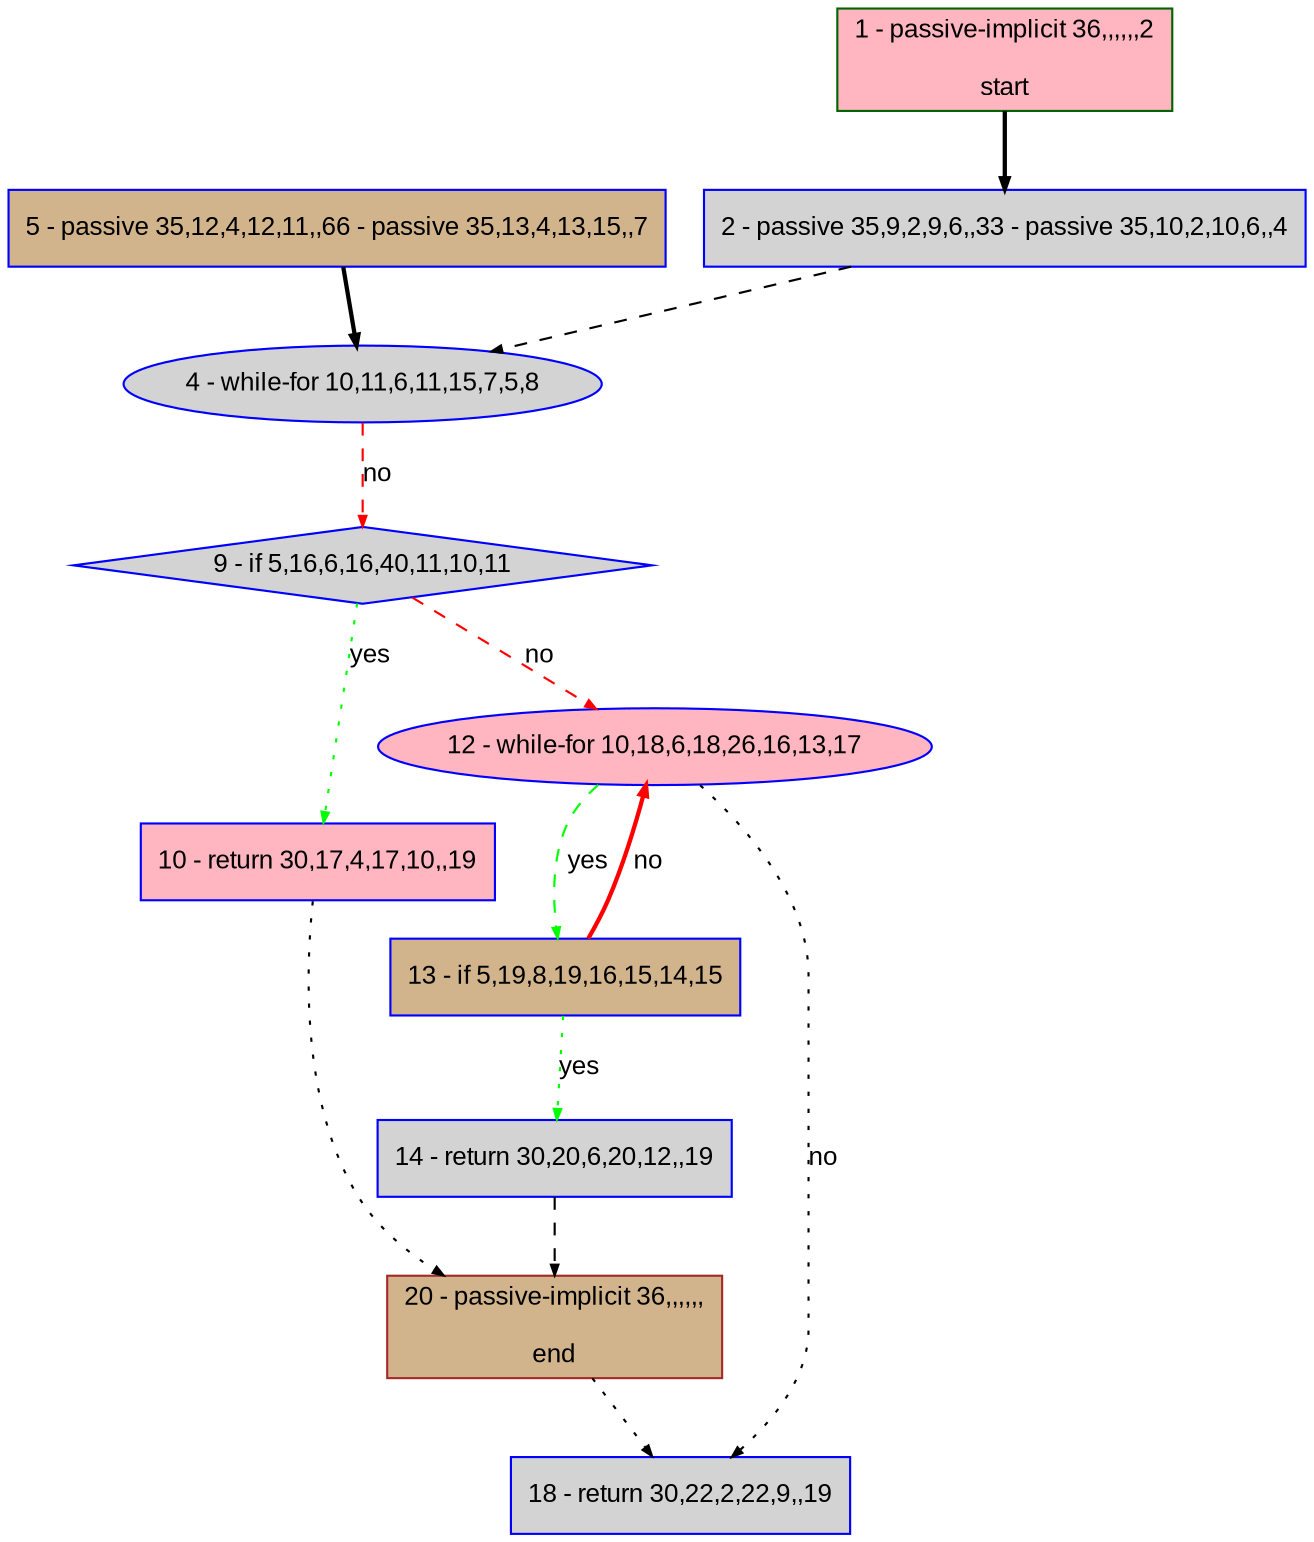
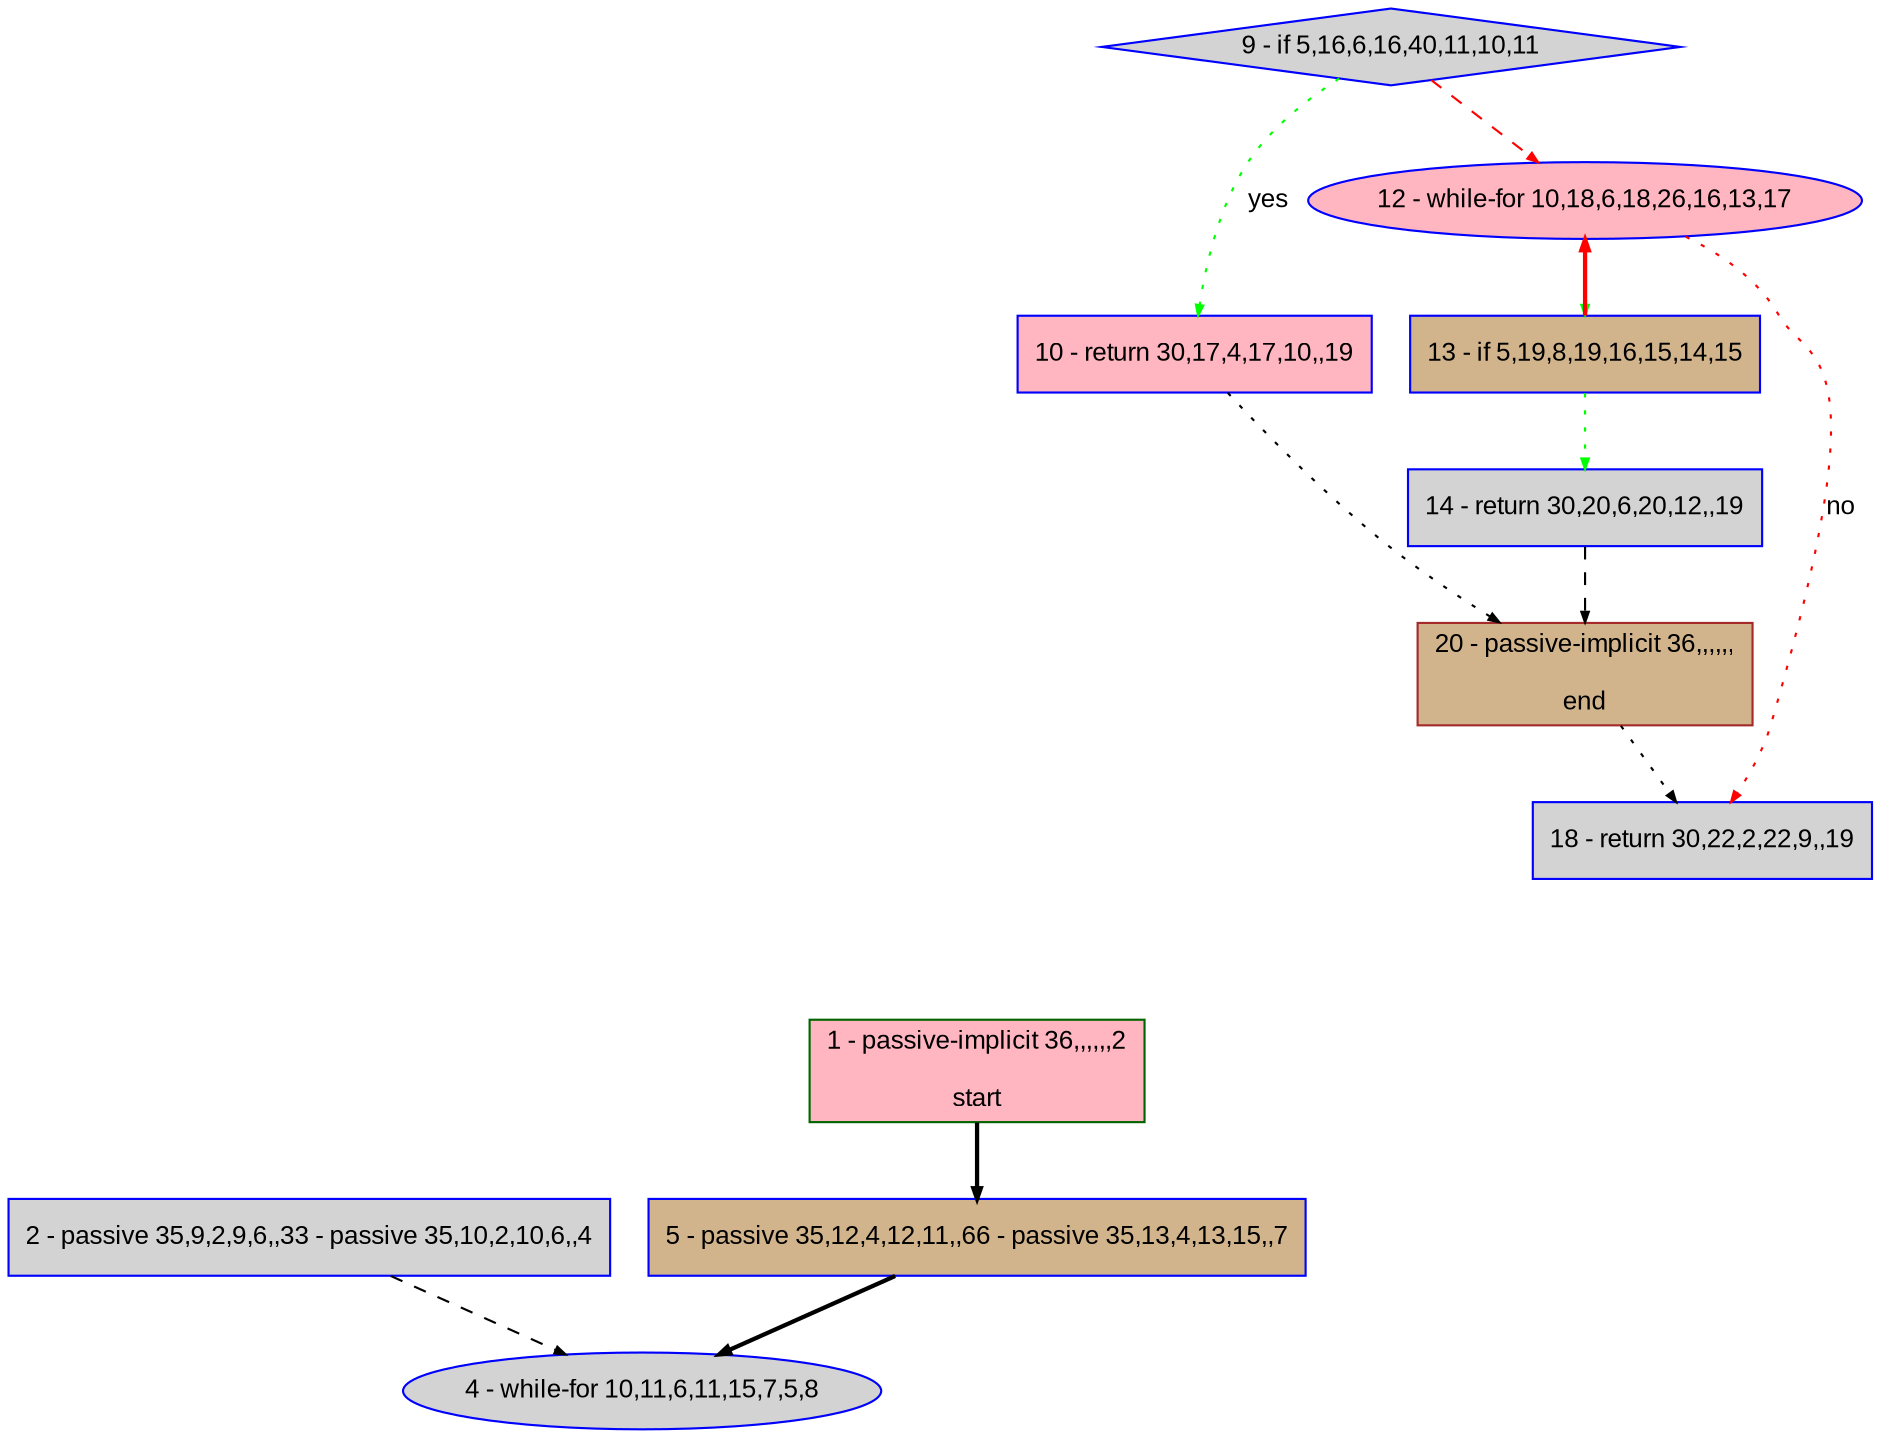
(1005, 144) -> (977, 1155)
(363, 469) -> none
(809, 1111) -> (1825, 491)
